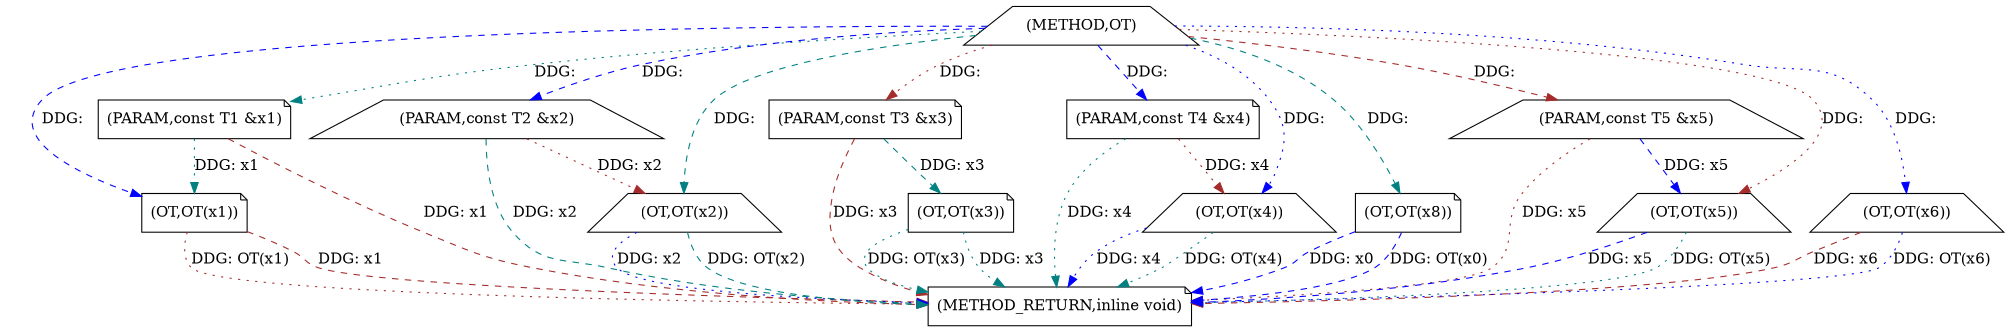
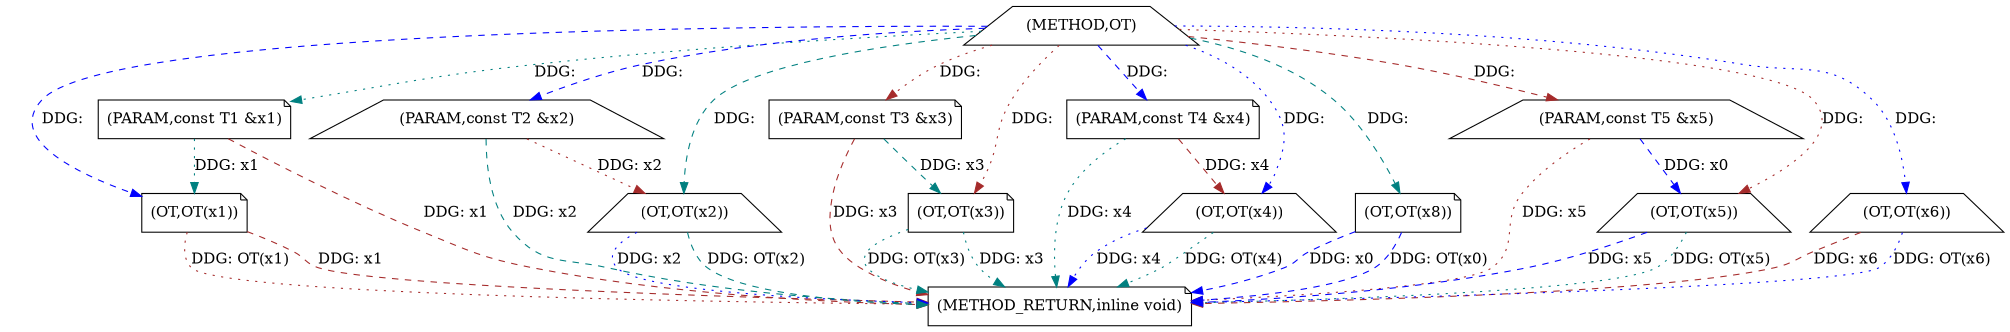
none -> (1007, 108)
(1198, 162) -> (1198, 162)
(1697, 166) -> (1697, 166)
